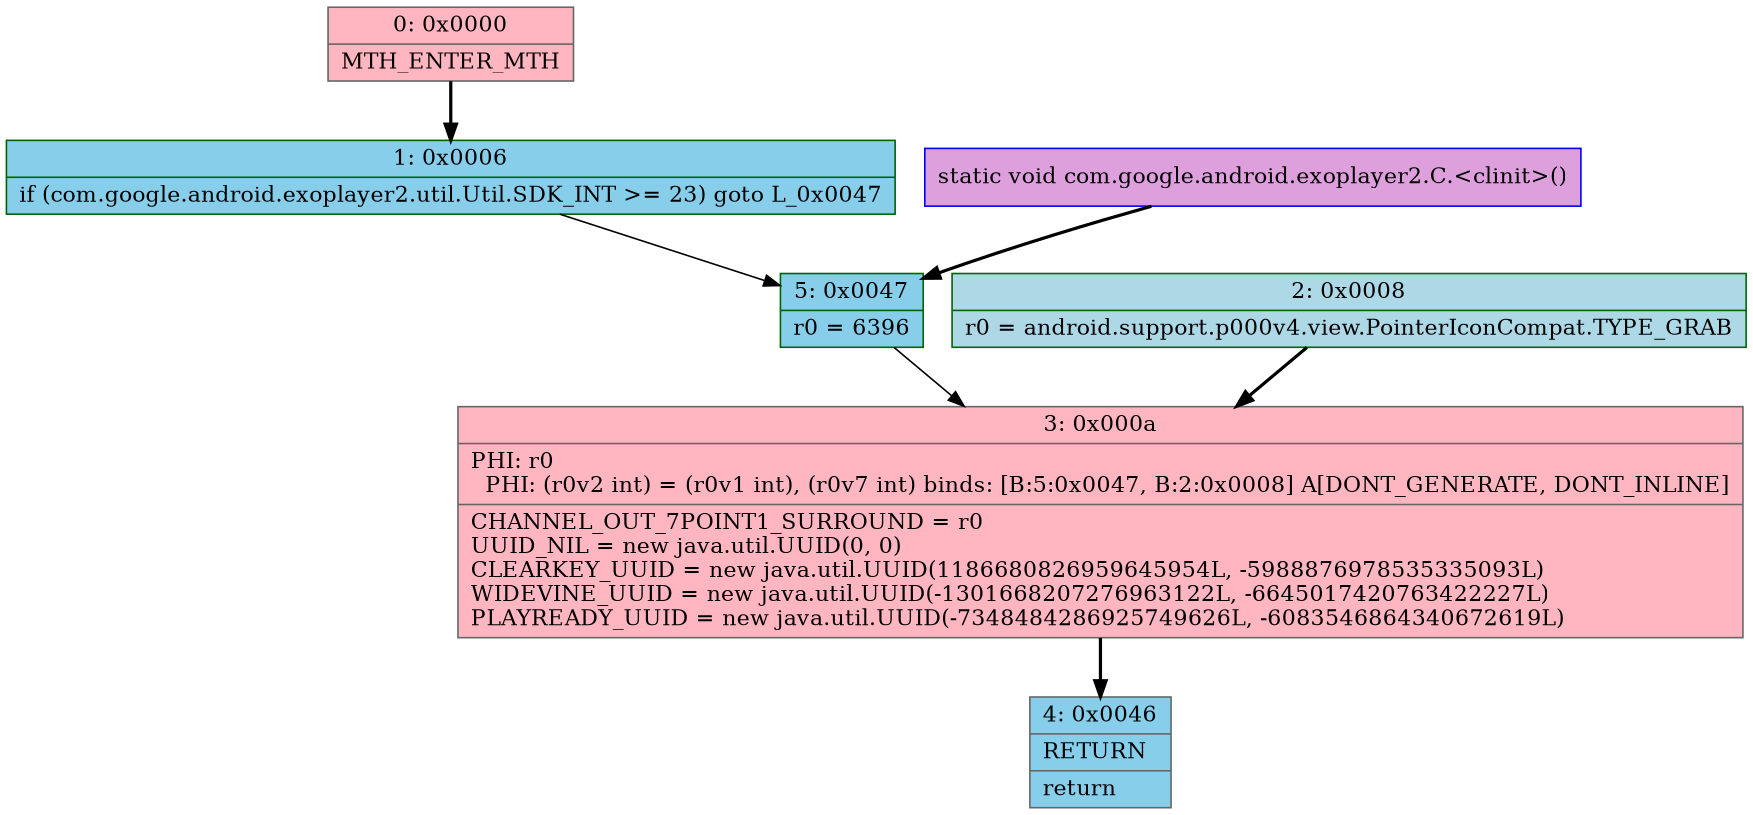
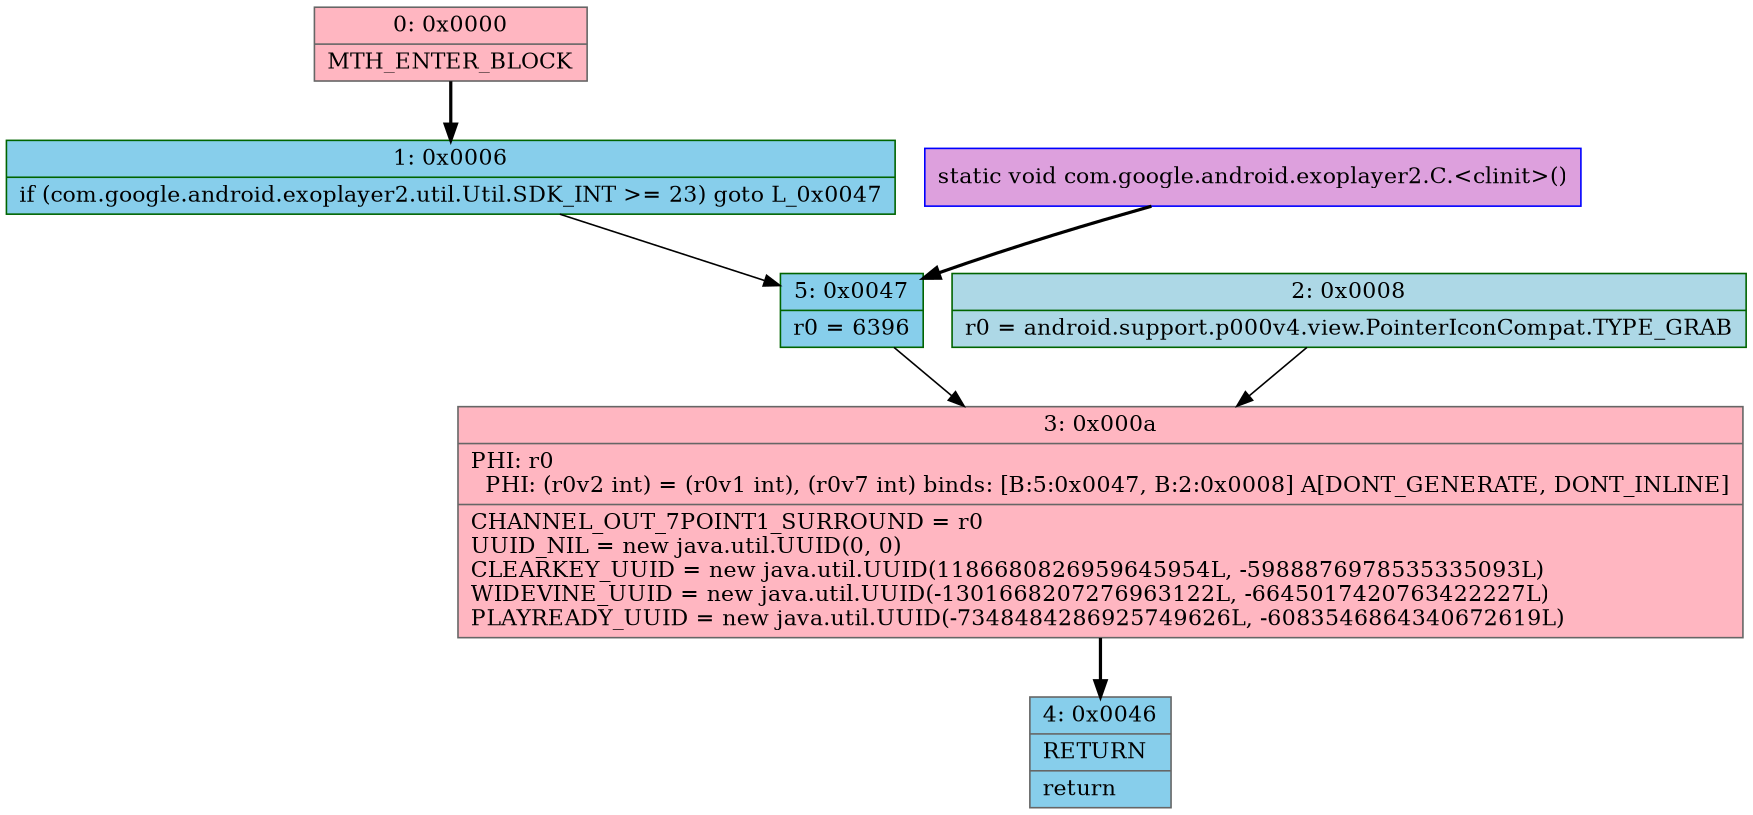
(451, 62) -> (451, 62)
(1278, 372) -> (1278, 372)
